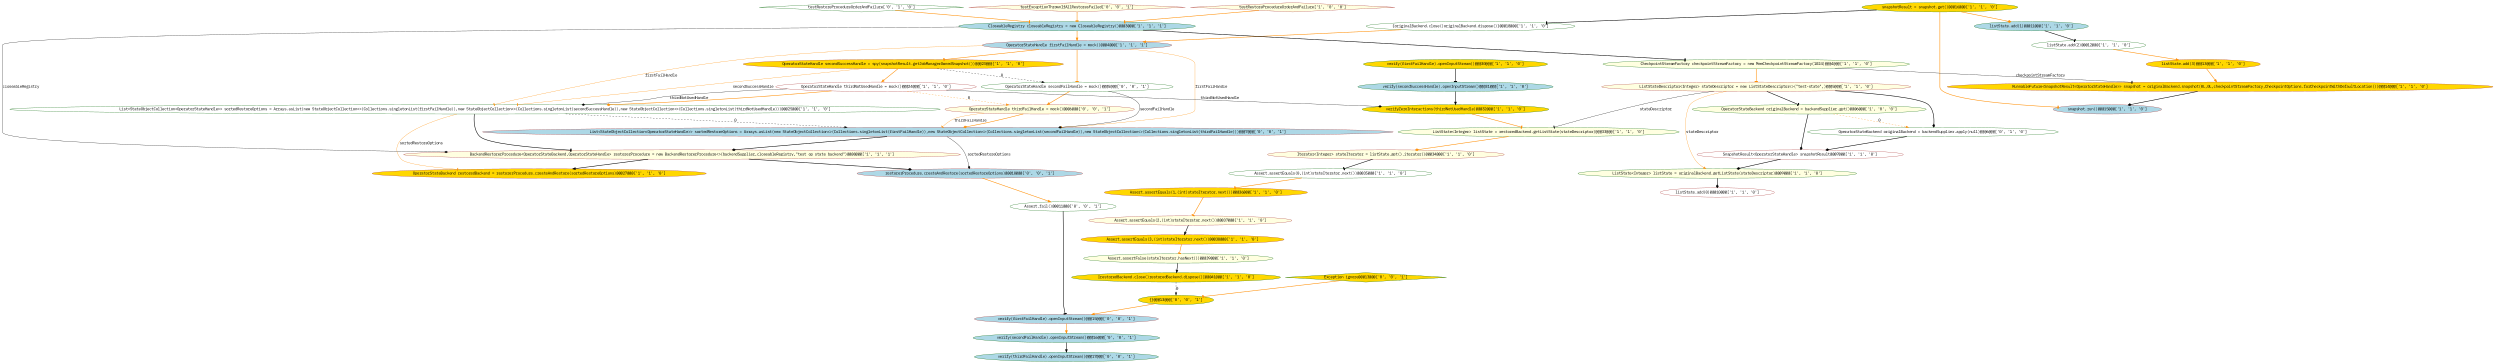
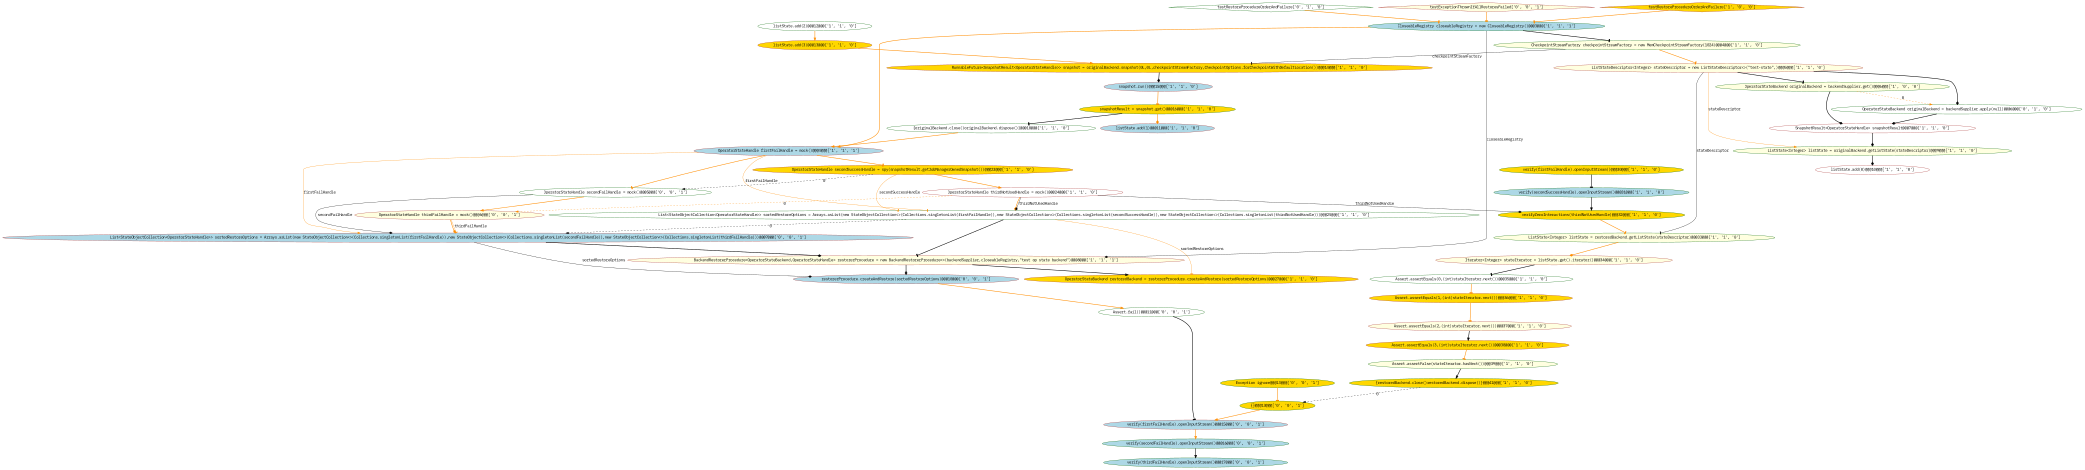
(1293, 7) -> (1702, 7)
(2031, 26) -> (1157, 128)
(2059, 35) -> none
(1960, 97) -> (1158, 97)
(1366, 277) -> (1277, 383)
